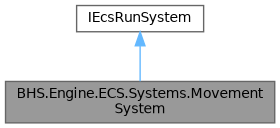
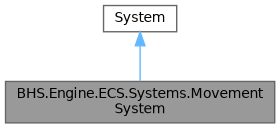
(140, 19) -> (140, 19)
